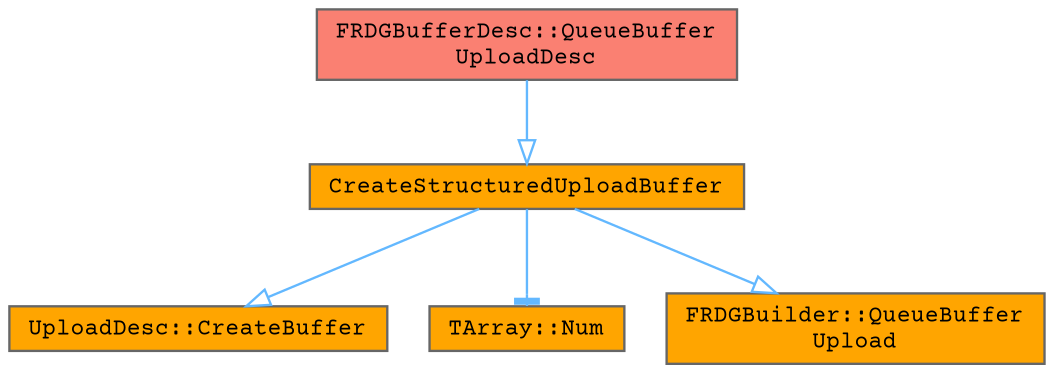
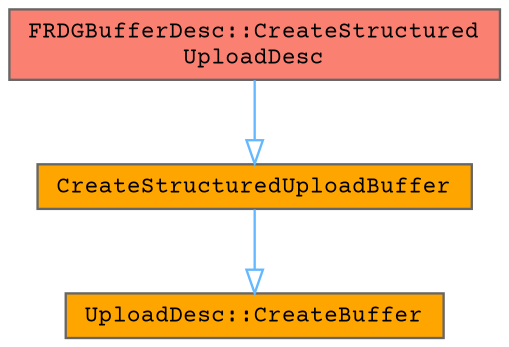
(527, 45) -> (255, 45)
(527, 329) -> none
(856, 329) -> none
